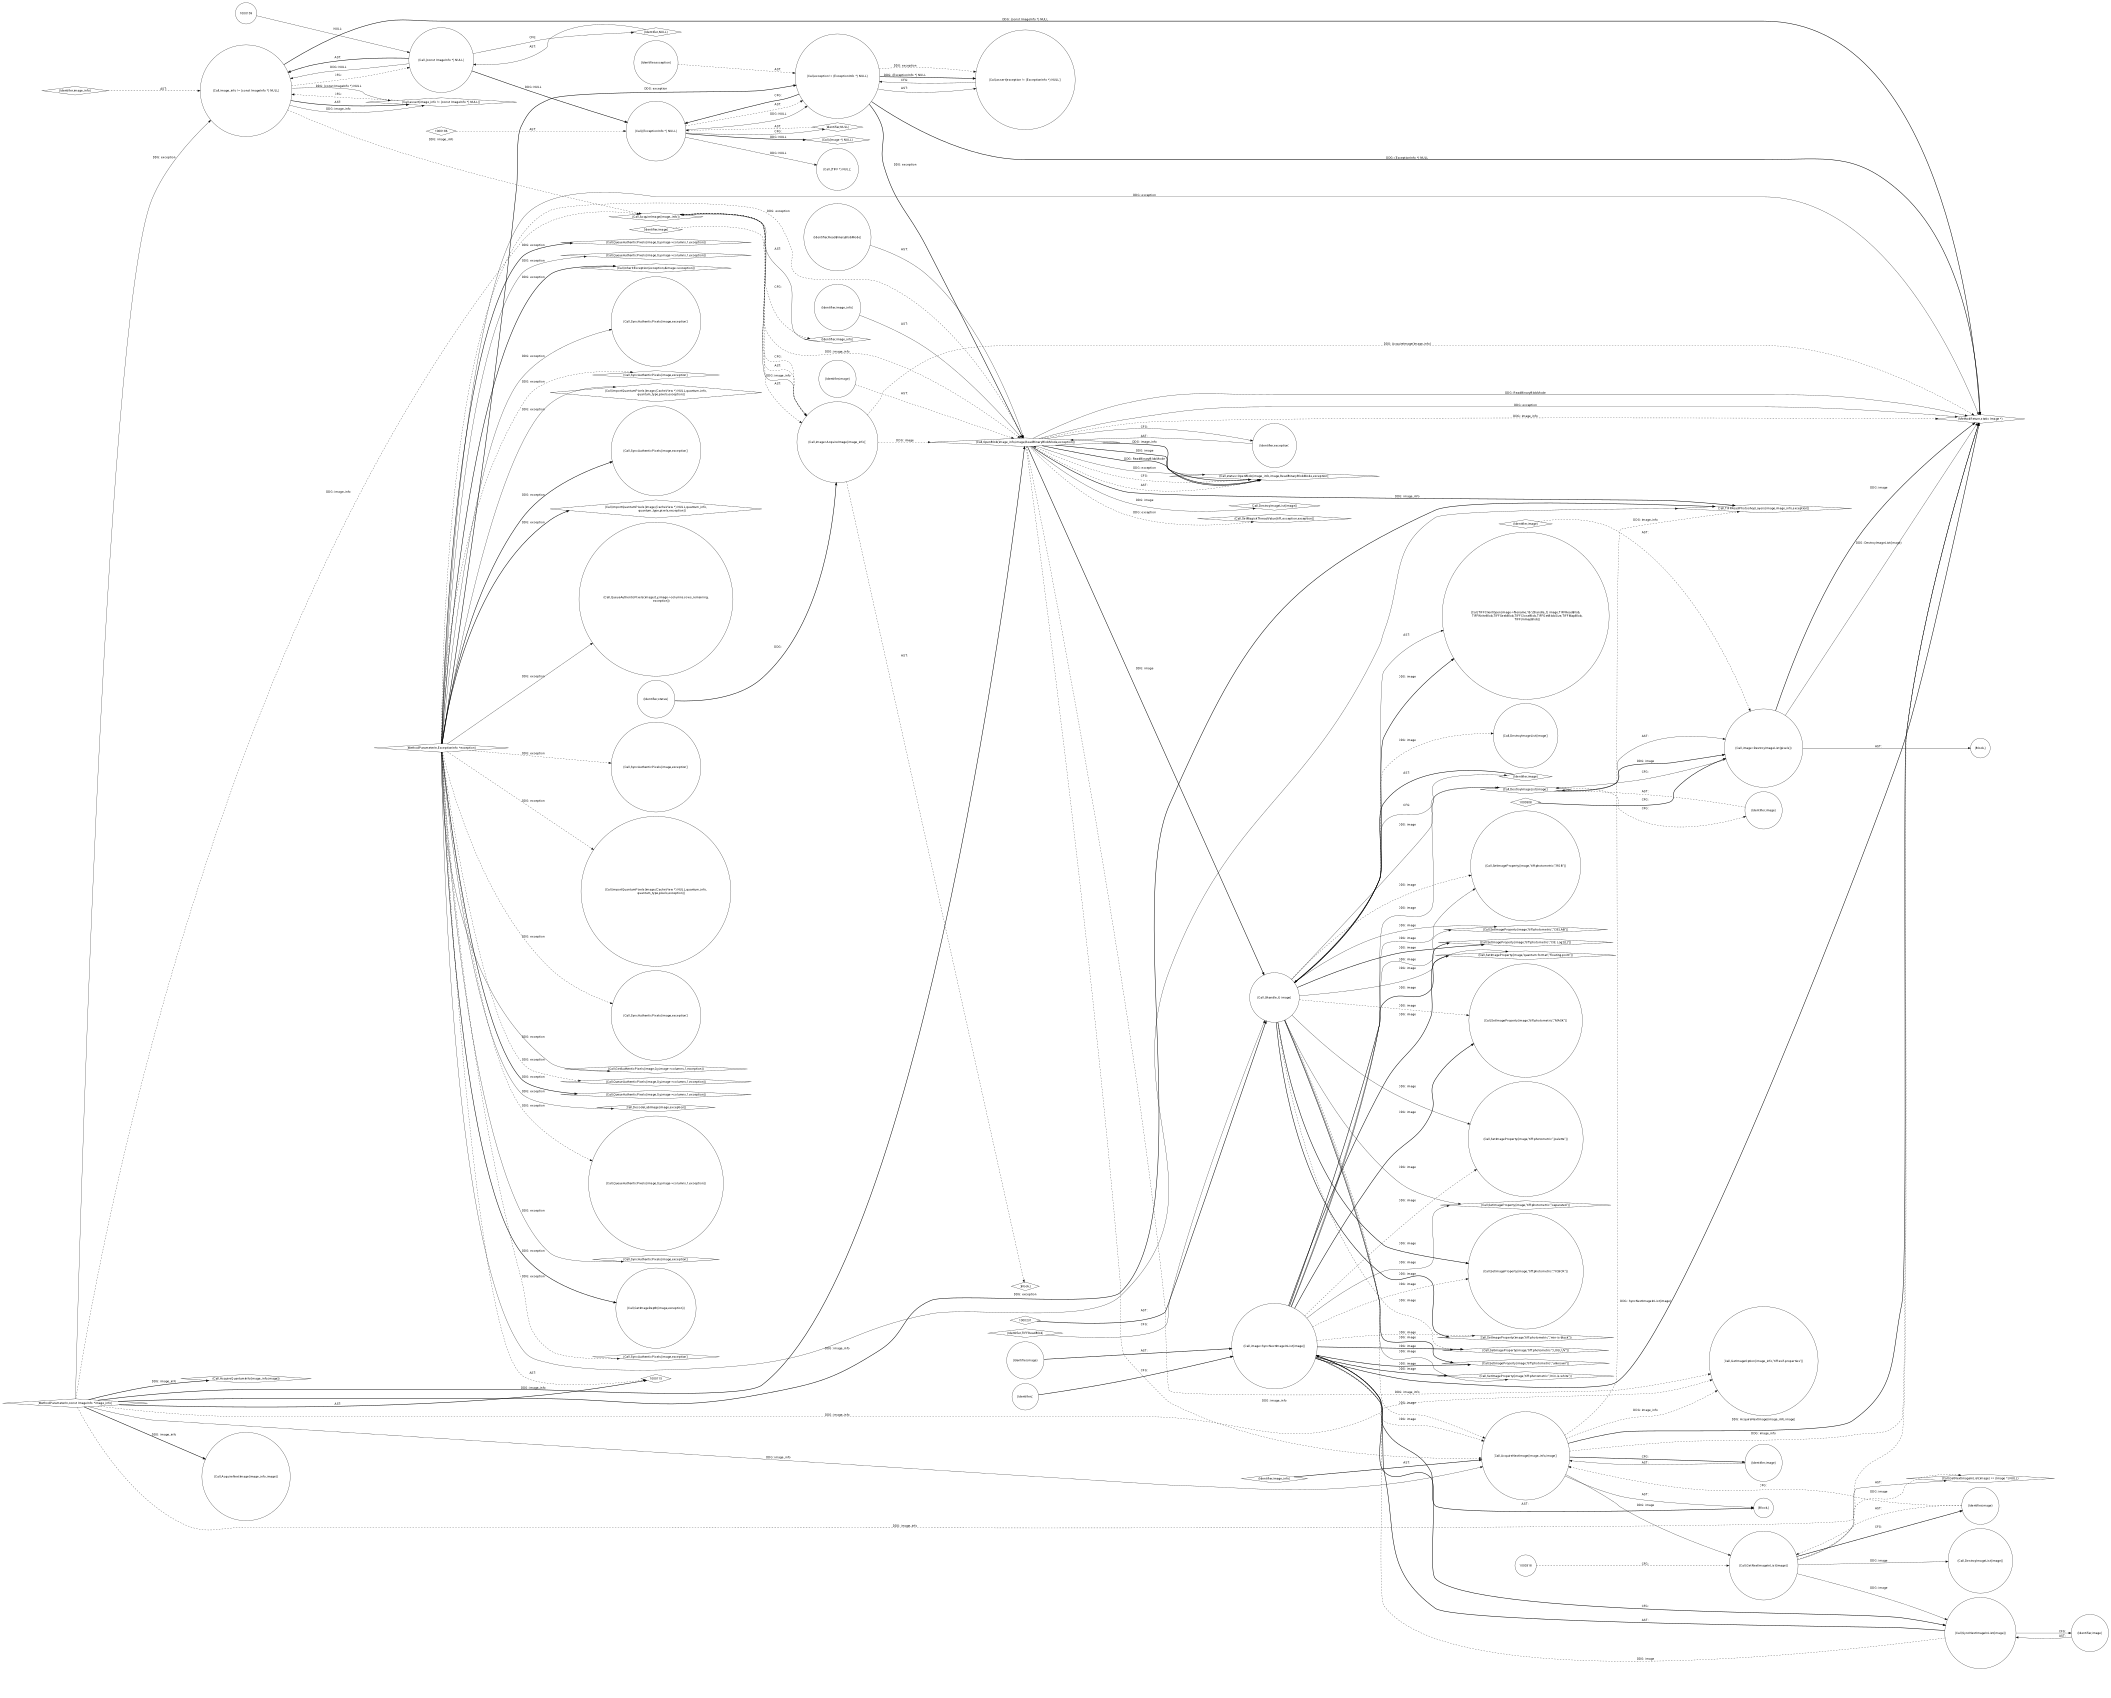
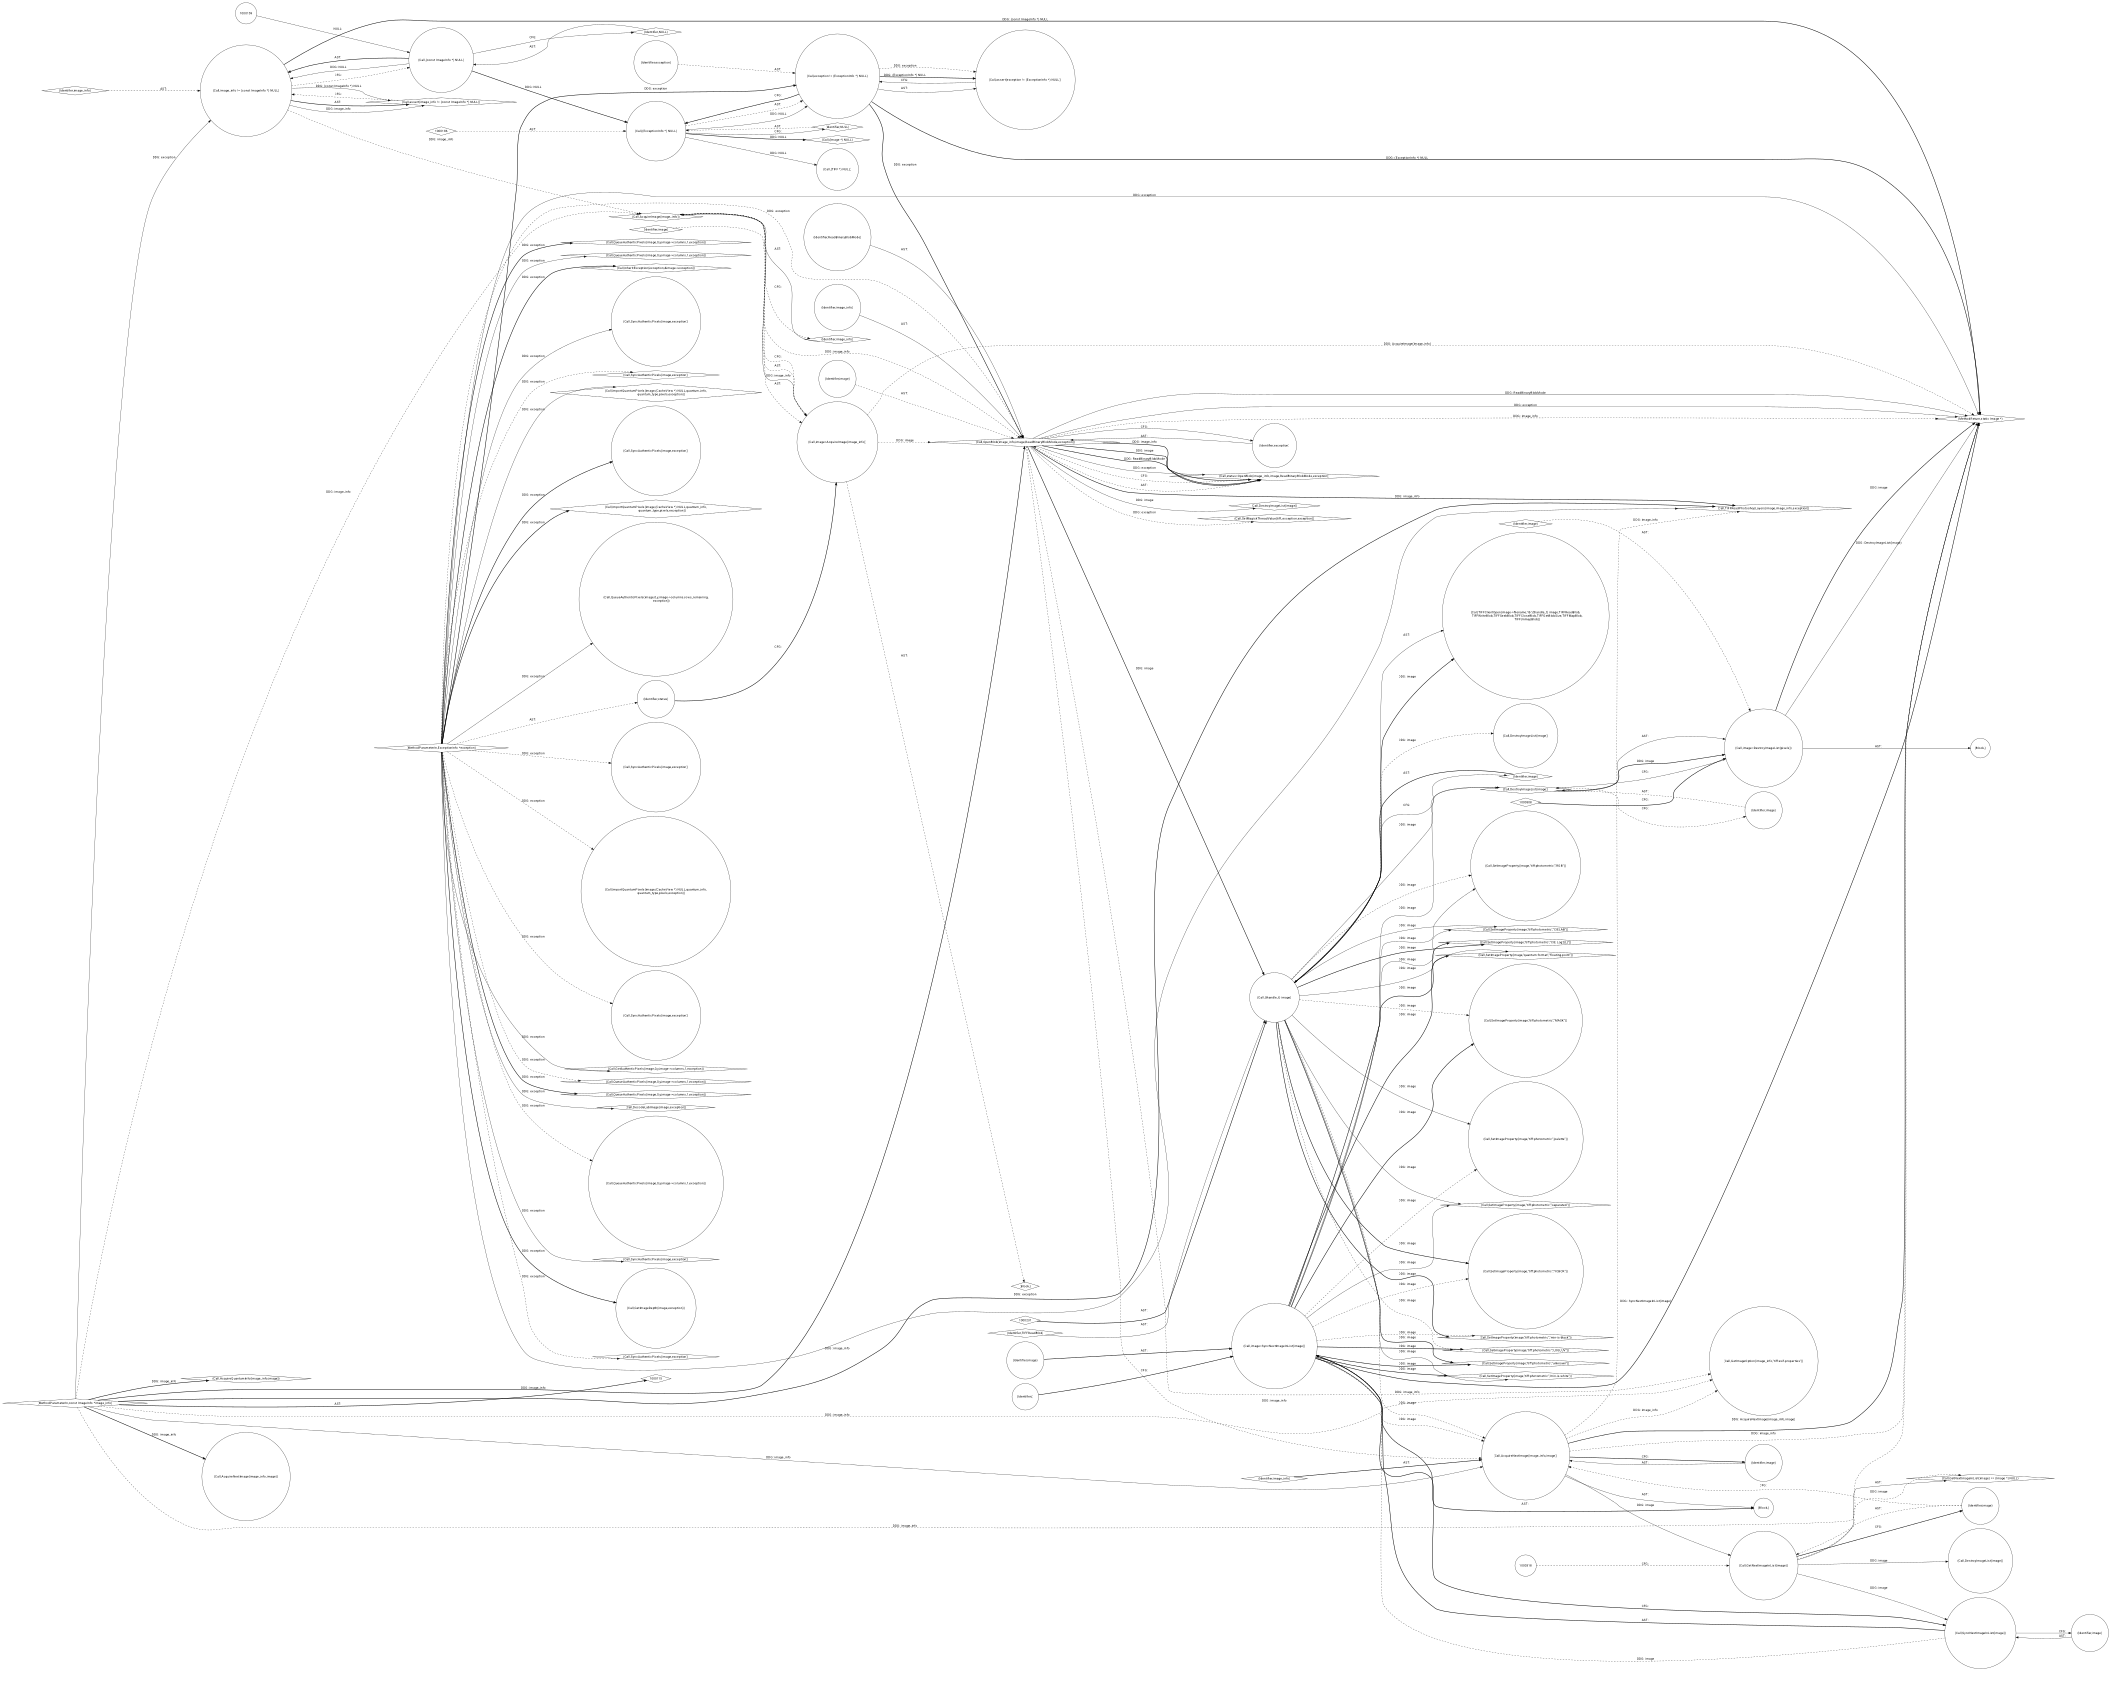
(779, 647) -> (779, 647)
(470, 1128) -> (544, 721)
(1145, 1324) -> (1145, 1324)
